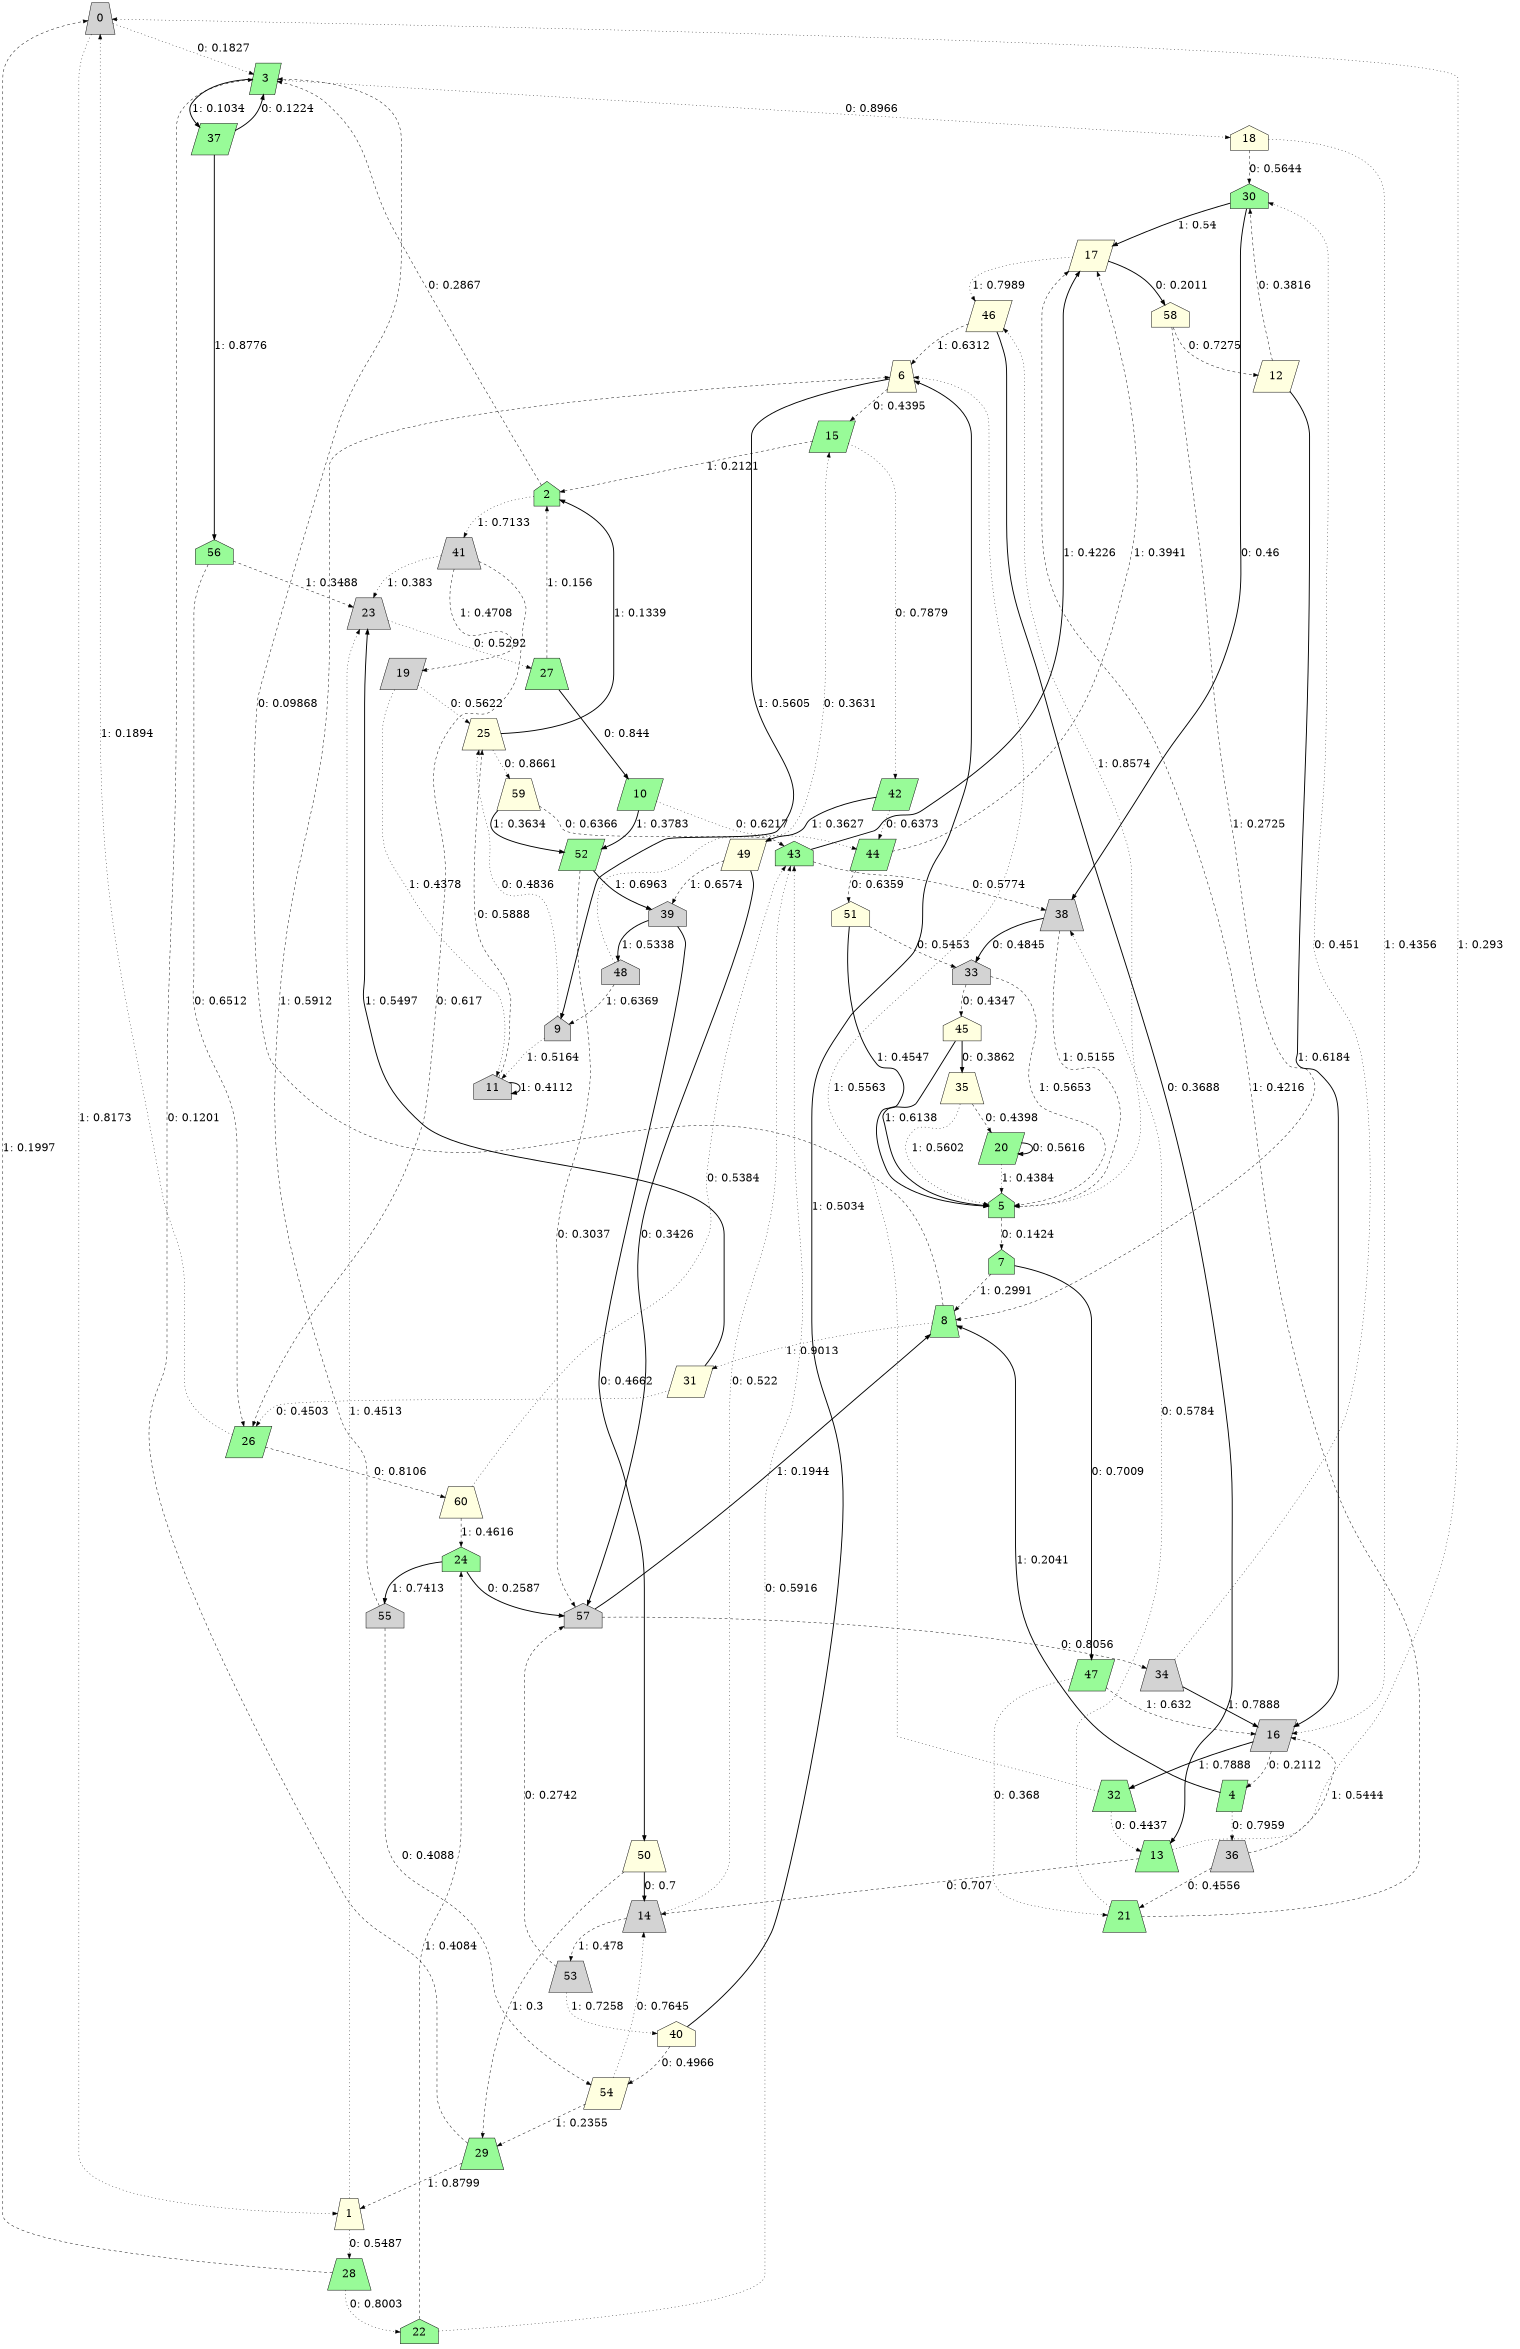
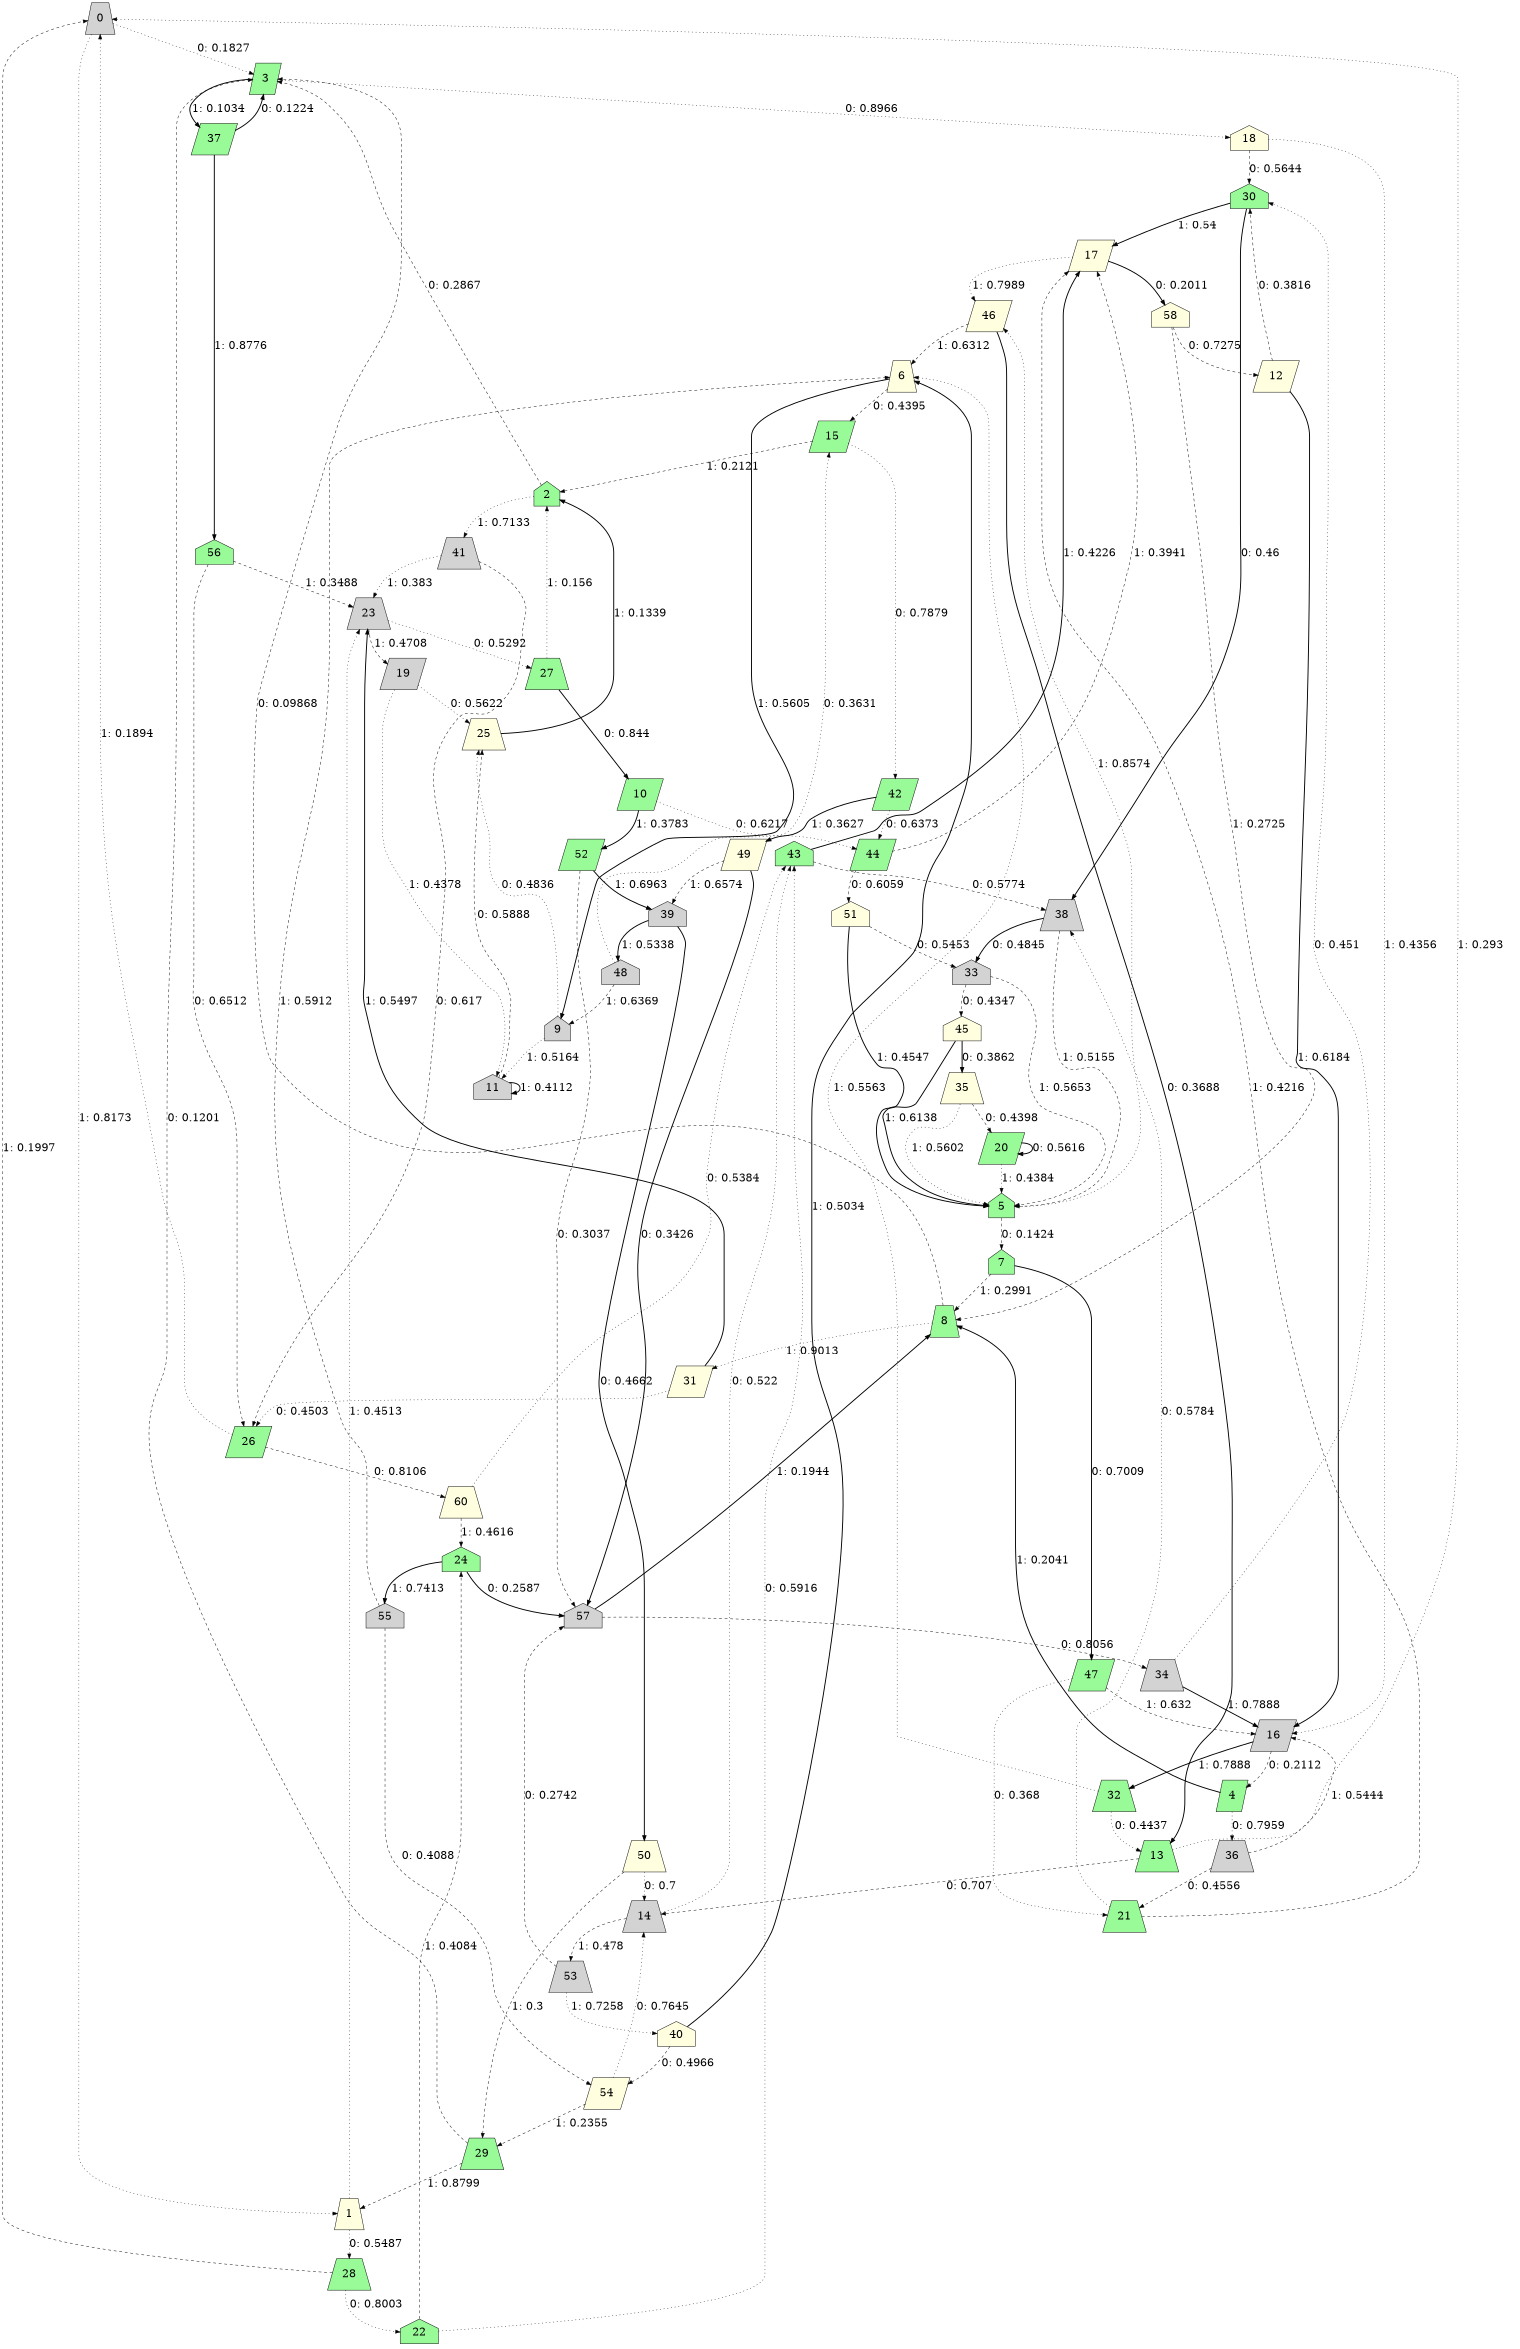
(547, 585) -> (547, 585)
(504, 633) -> (373, 647)
(519, 795) -> none
(883, 885) -> (883, 885)
(644, 1884) -> (644, 1884)
